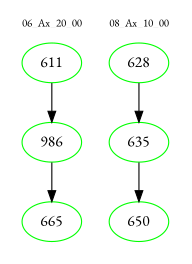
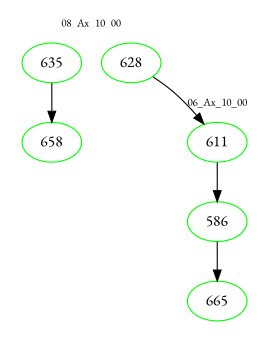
(52, 24) -> (218, 103)
(139, 97) -> (186, 104)
(52, 142) -> (217, 222)
(139, 222) -> (52, 142)
